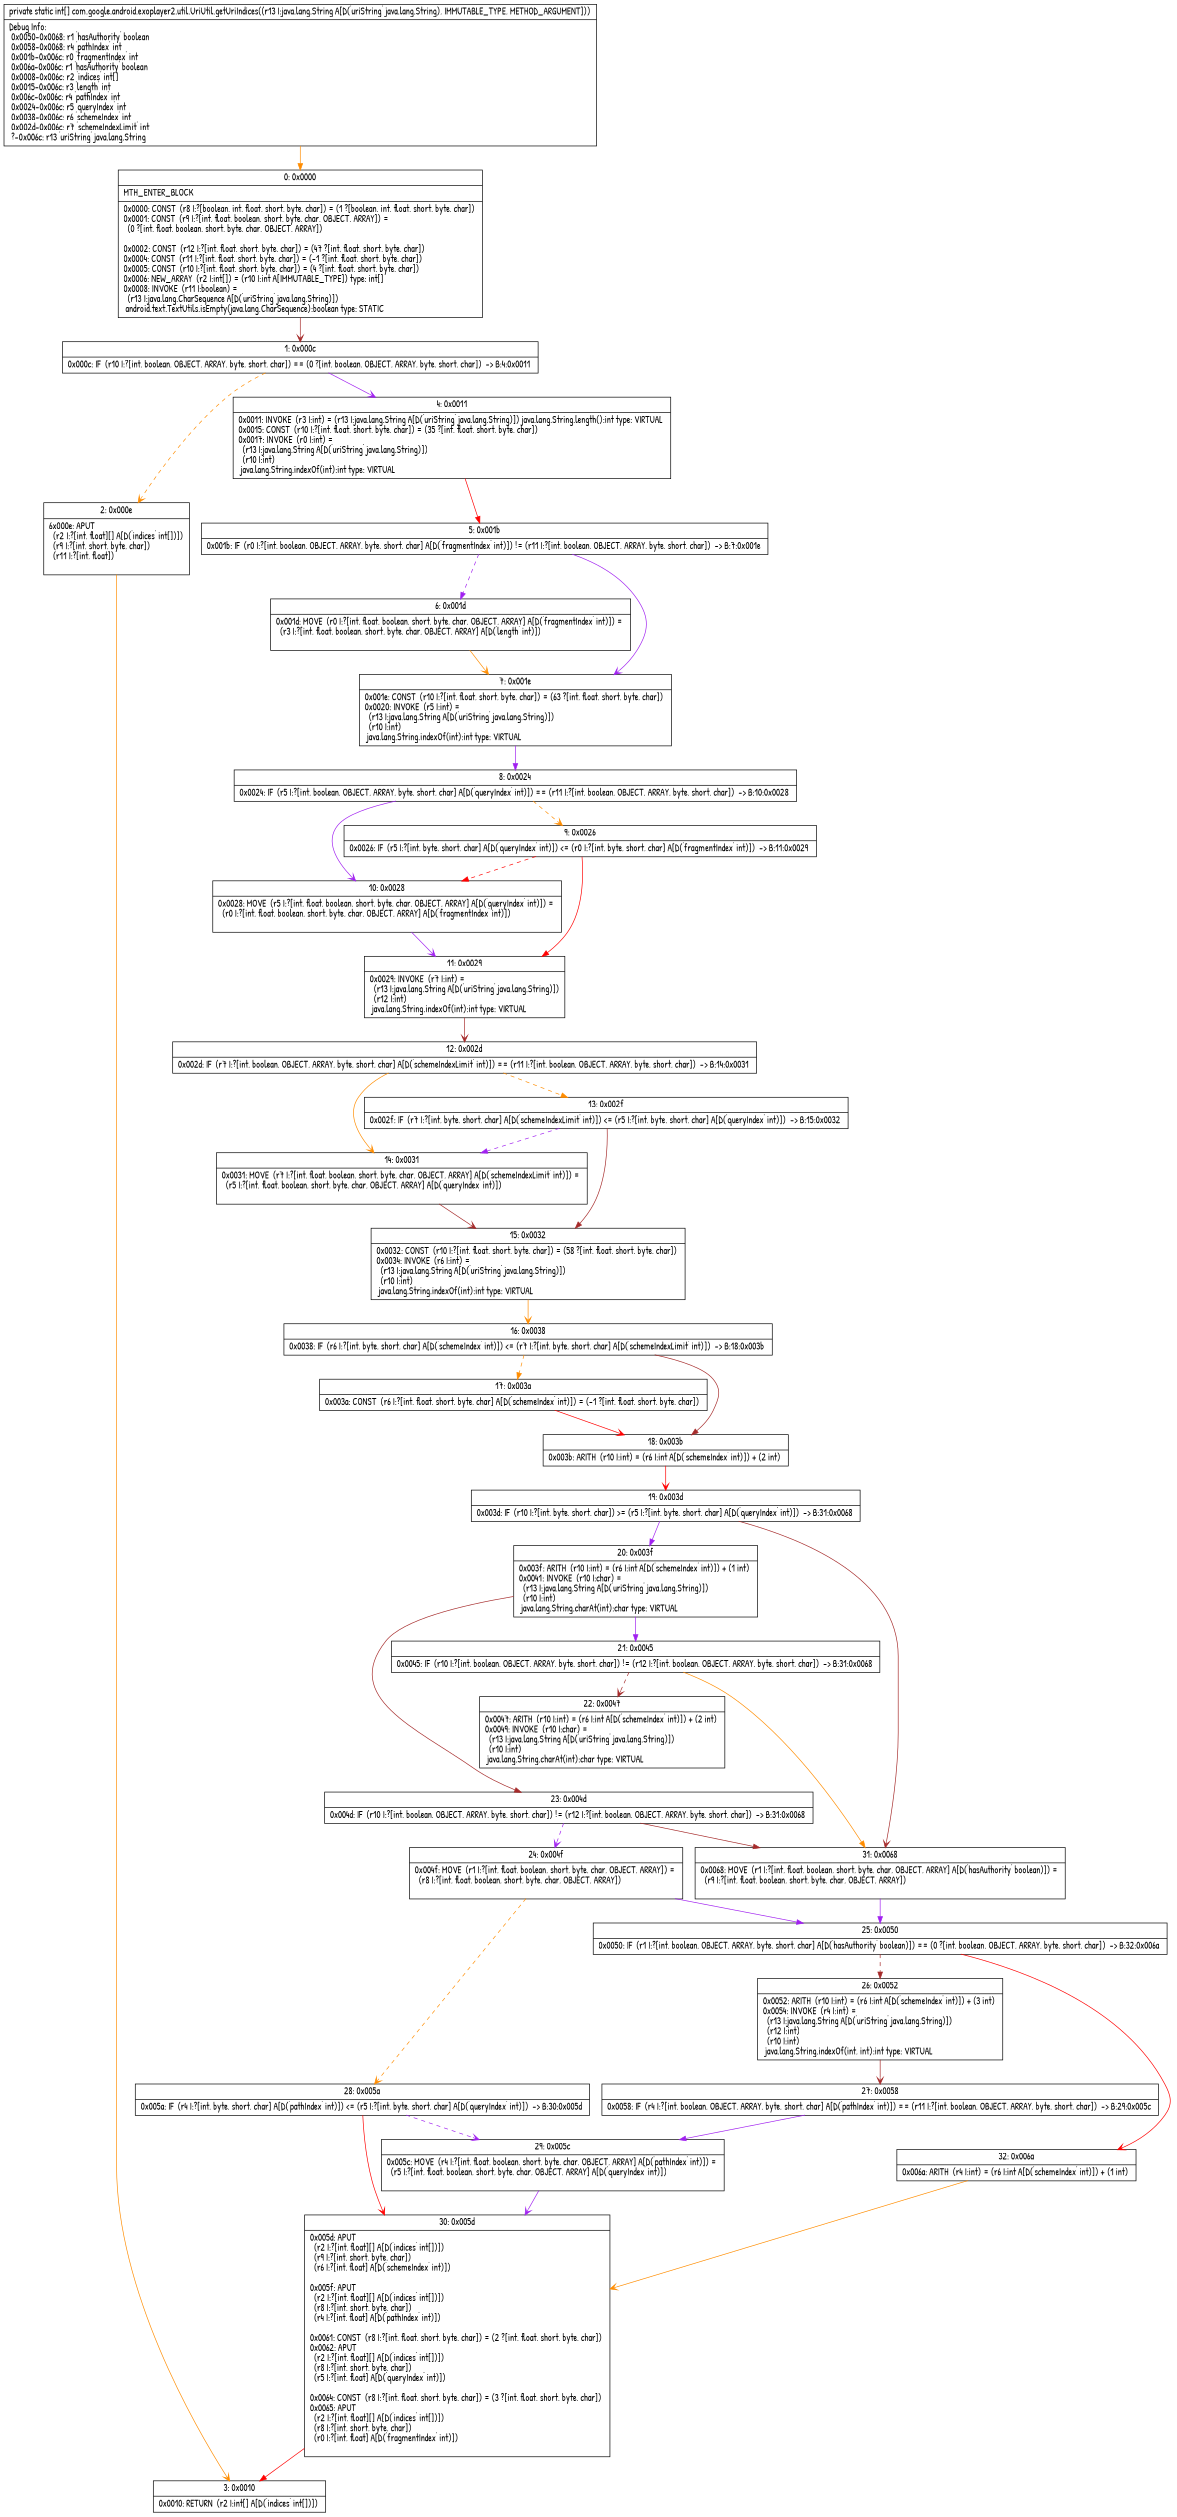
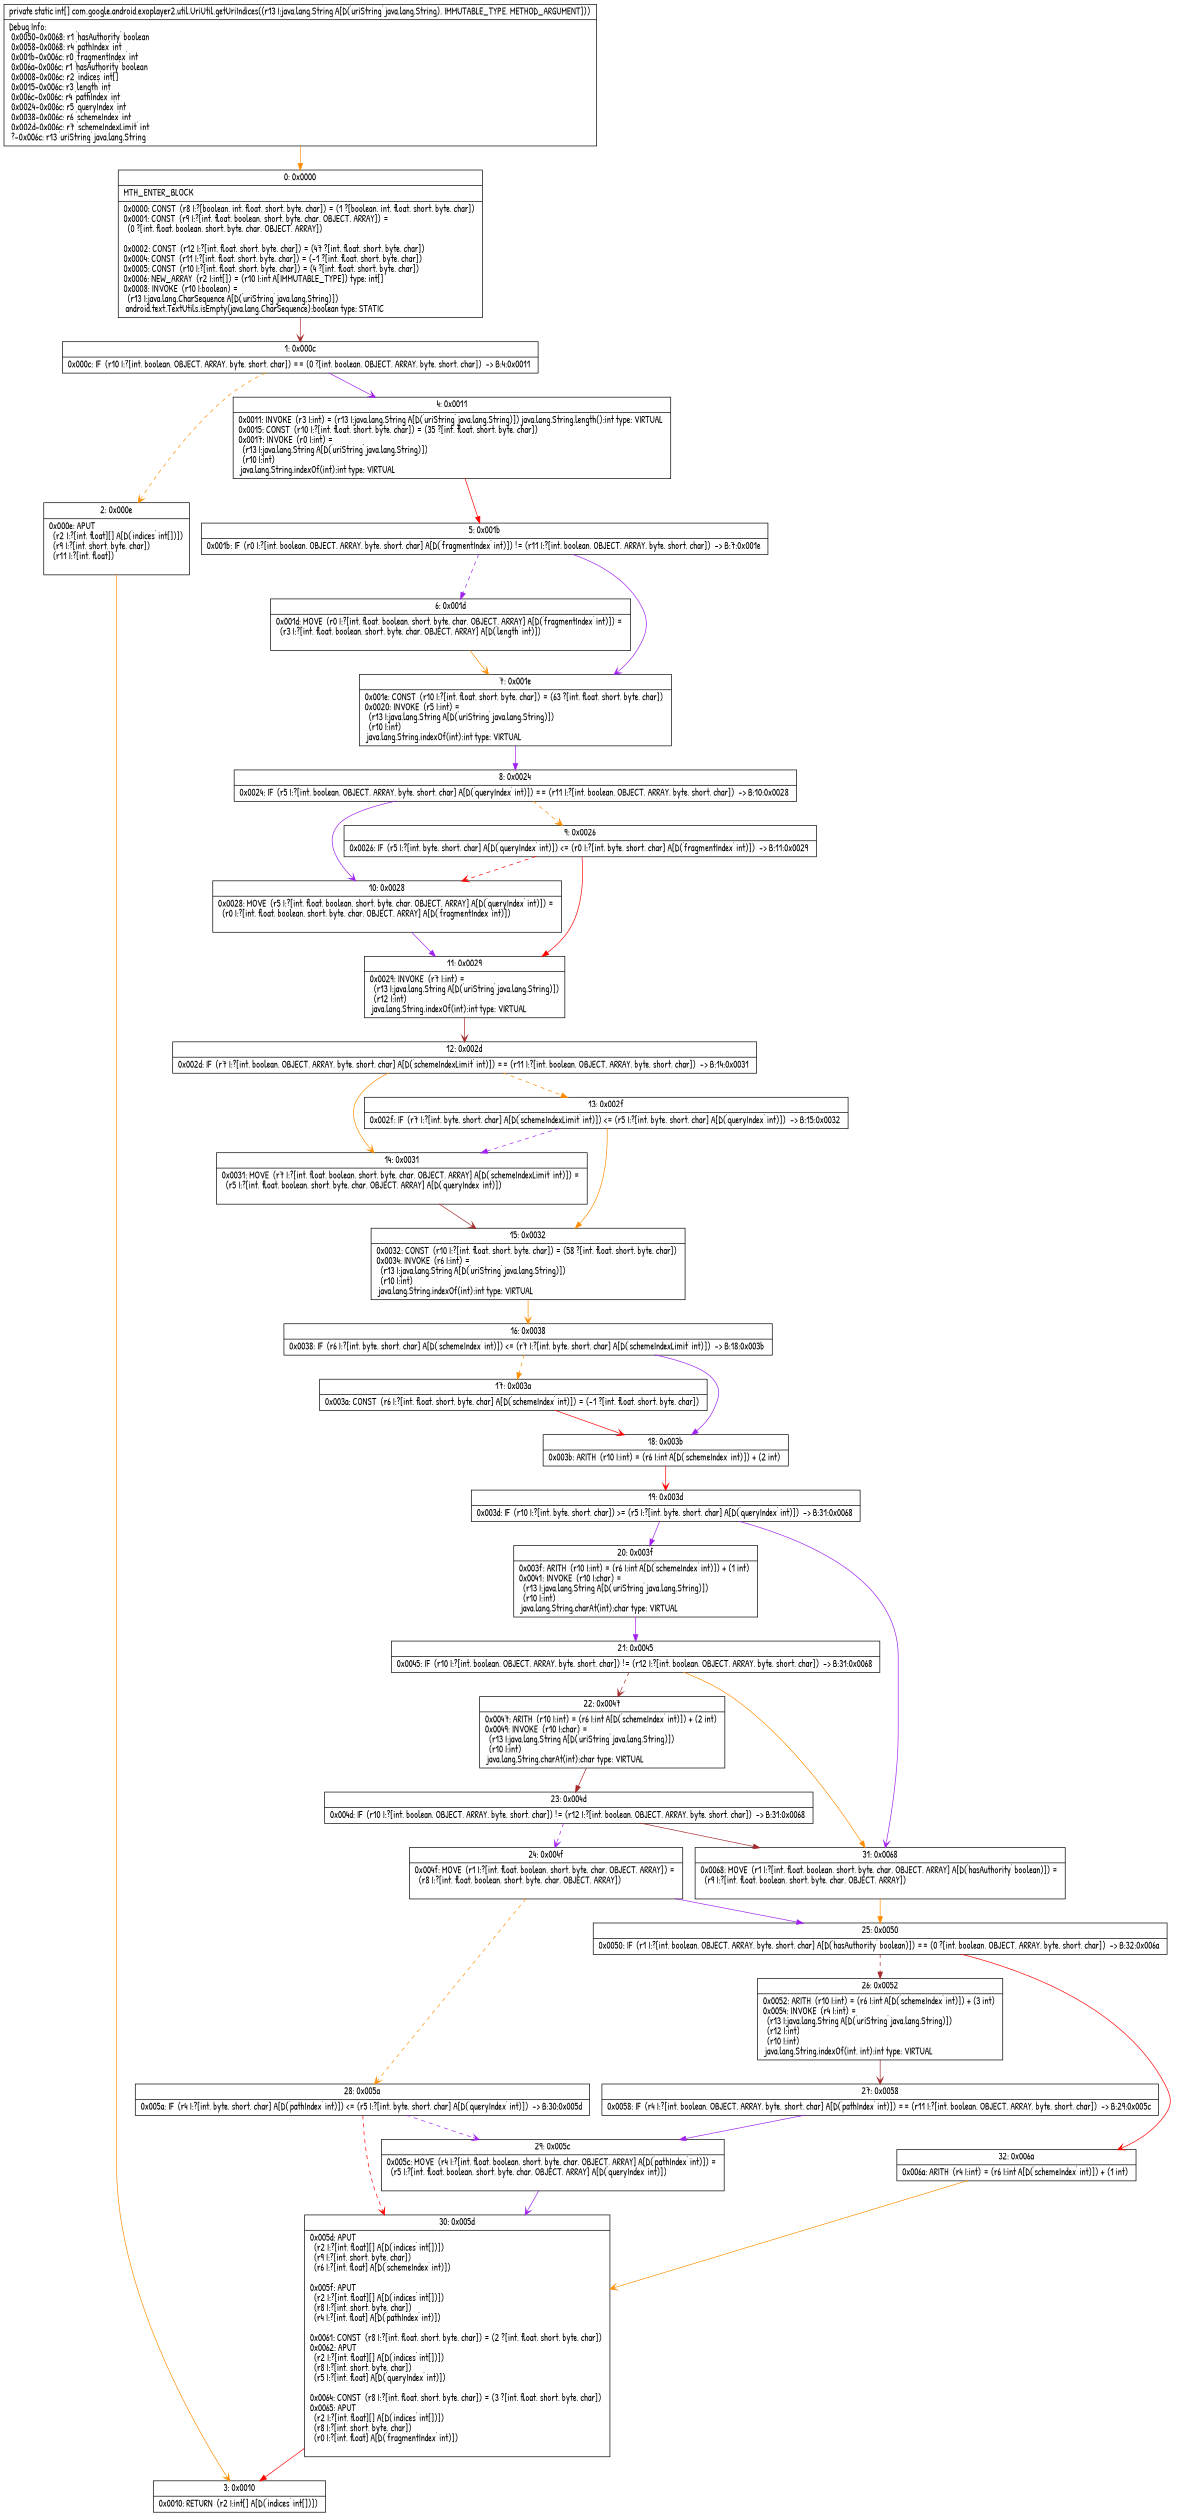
(182, 289) -> (182, 289)
(74, 526) -> (74, 526)
(502, 868) -> (502, 868)
(421, 942) -> (421, 942)
(603, 1179) -> (603, 1179)
(712, 1378) -> (712, 1378)
(895, 1637) -> (895, 1637)
(374, 1682) -> (582, 1777)
(880, 1908) -> (880, 1908)
(368, 2163) -> (368, 2163)
